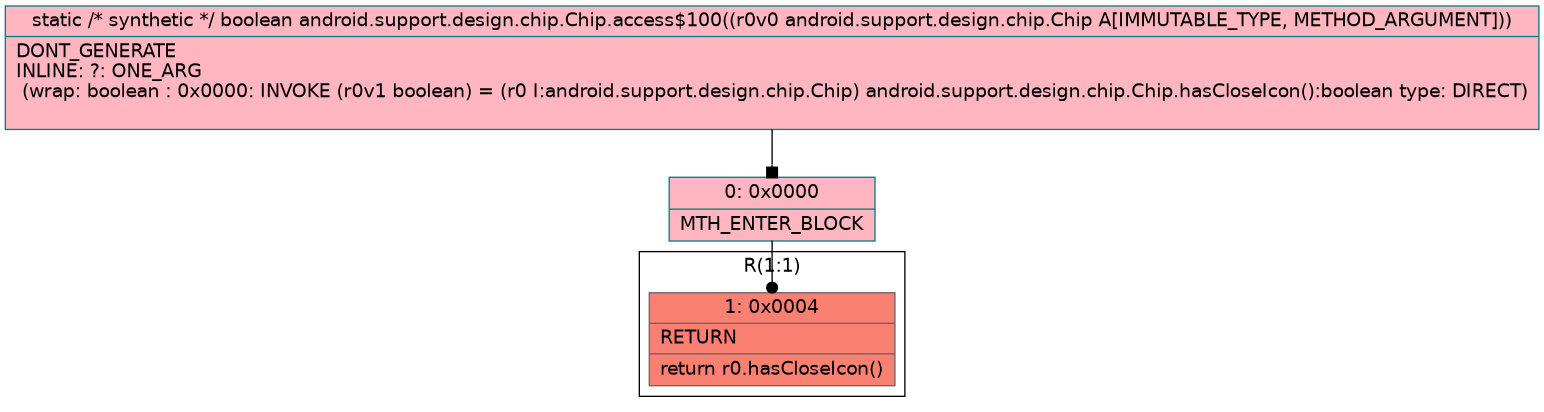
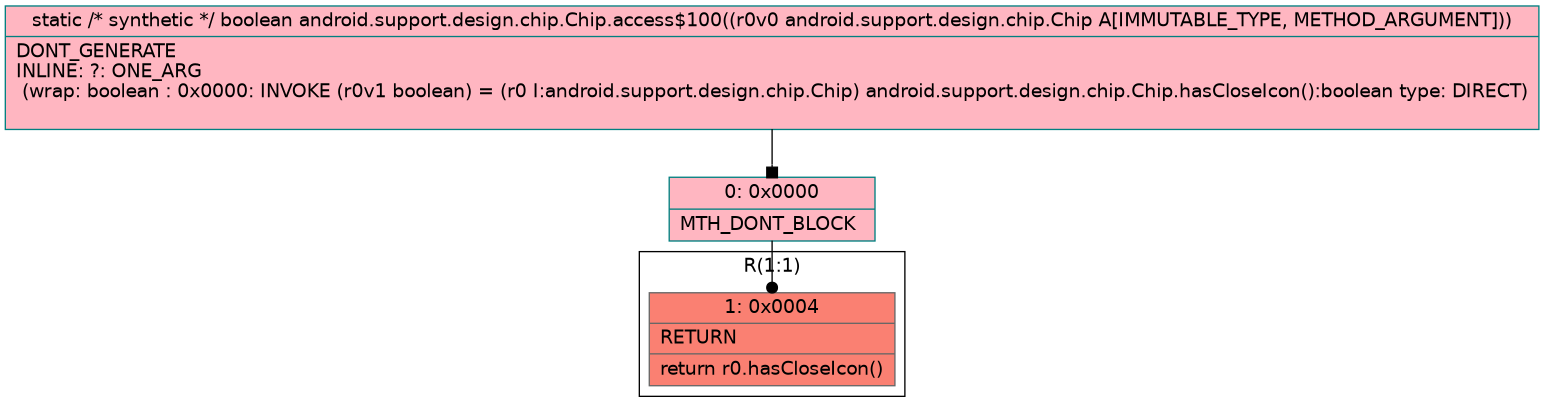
(772, 224) -> (768, 224)
